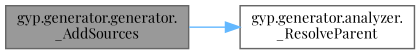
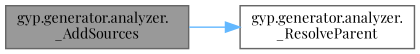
(97, 27) -> (97, 27)
